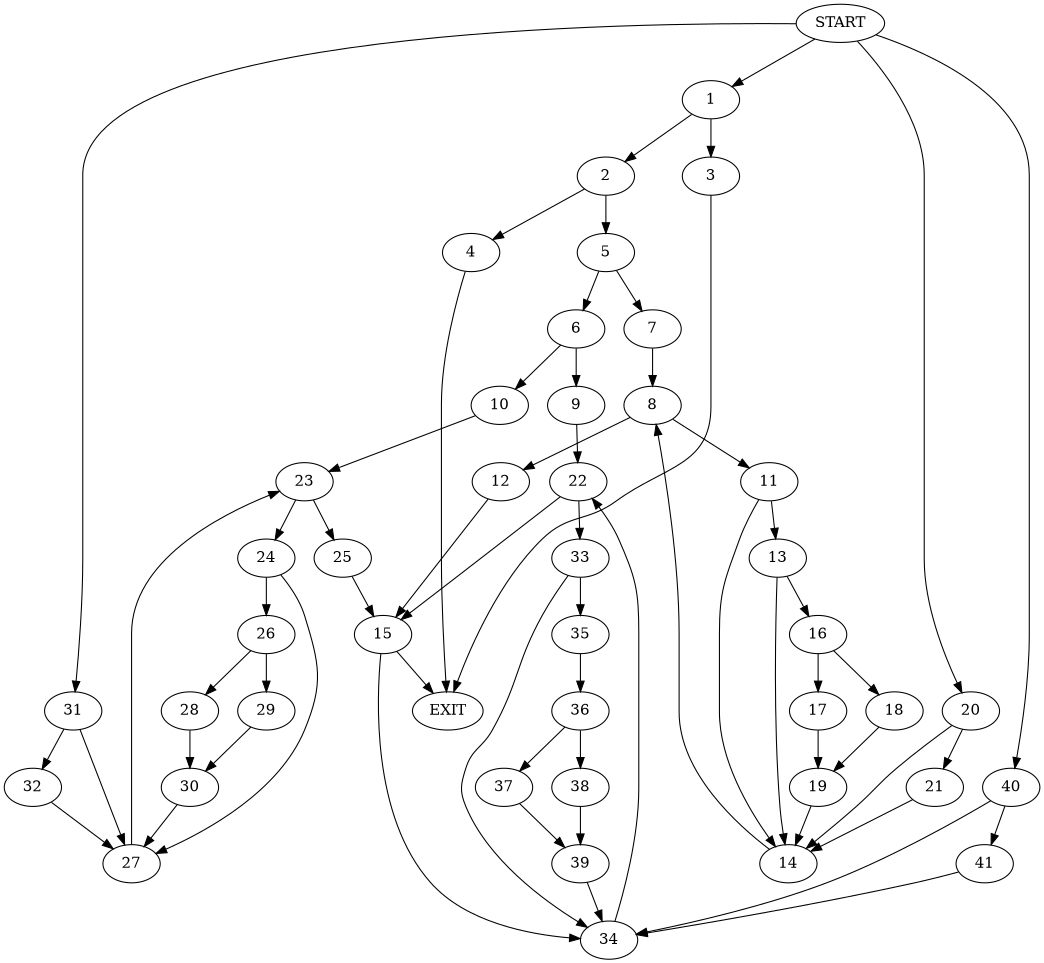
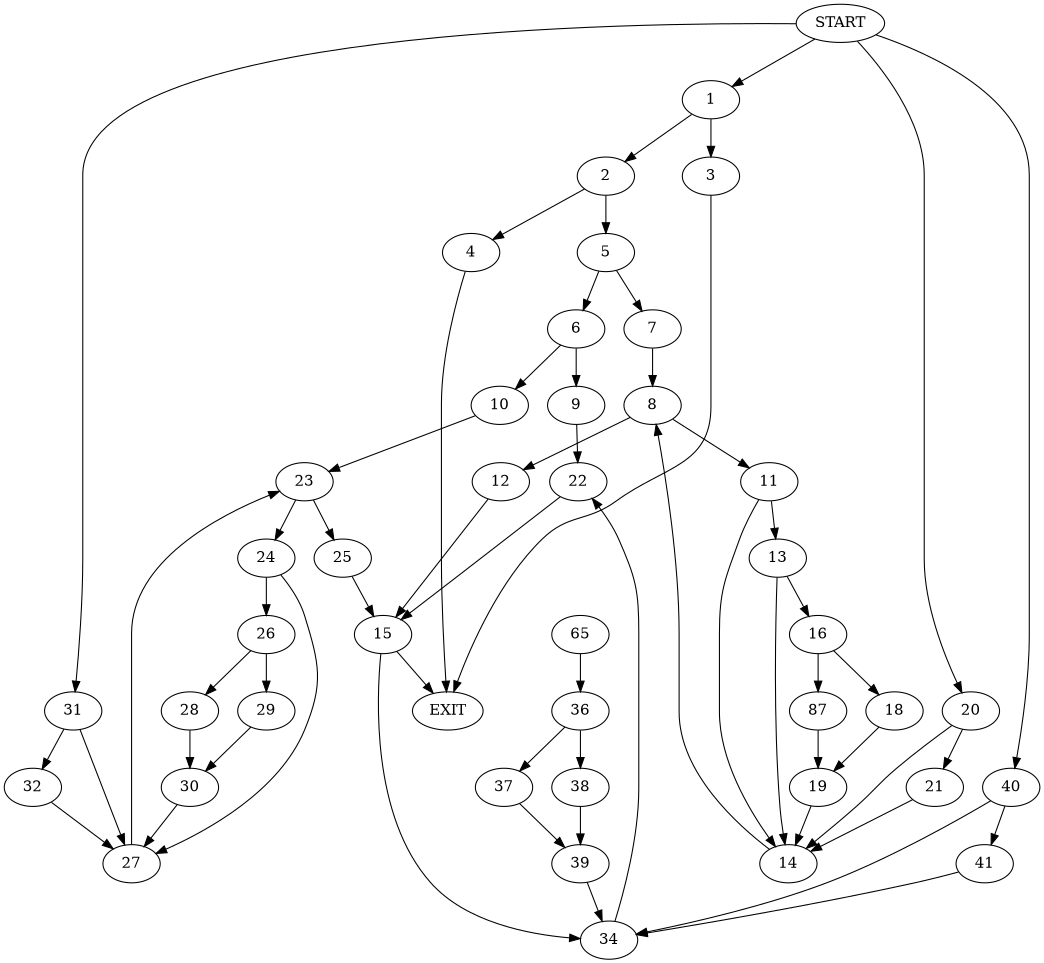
(580, 558) -> none
(580, 635) -> (580, 635)
(818, 711) -> (818, 711)
